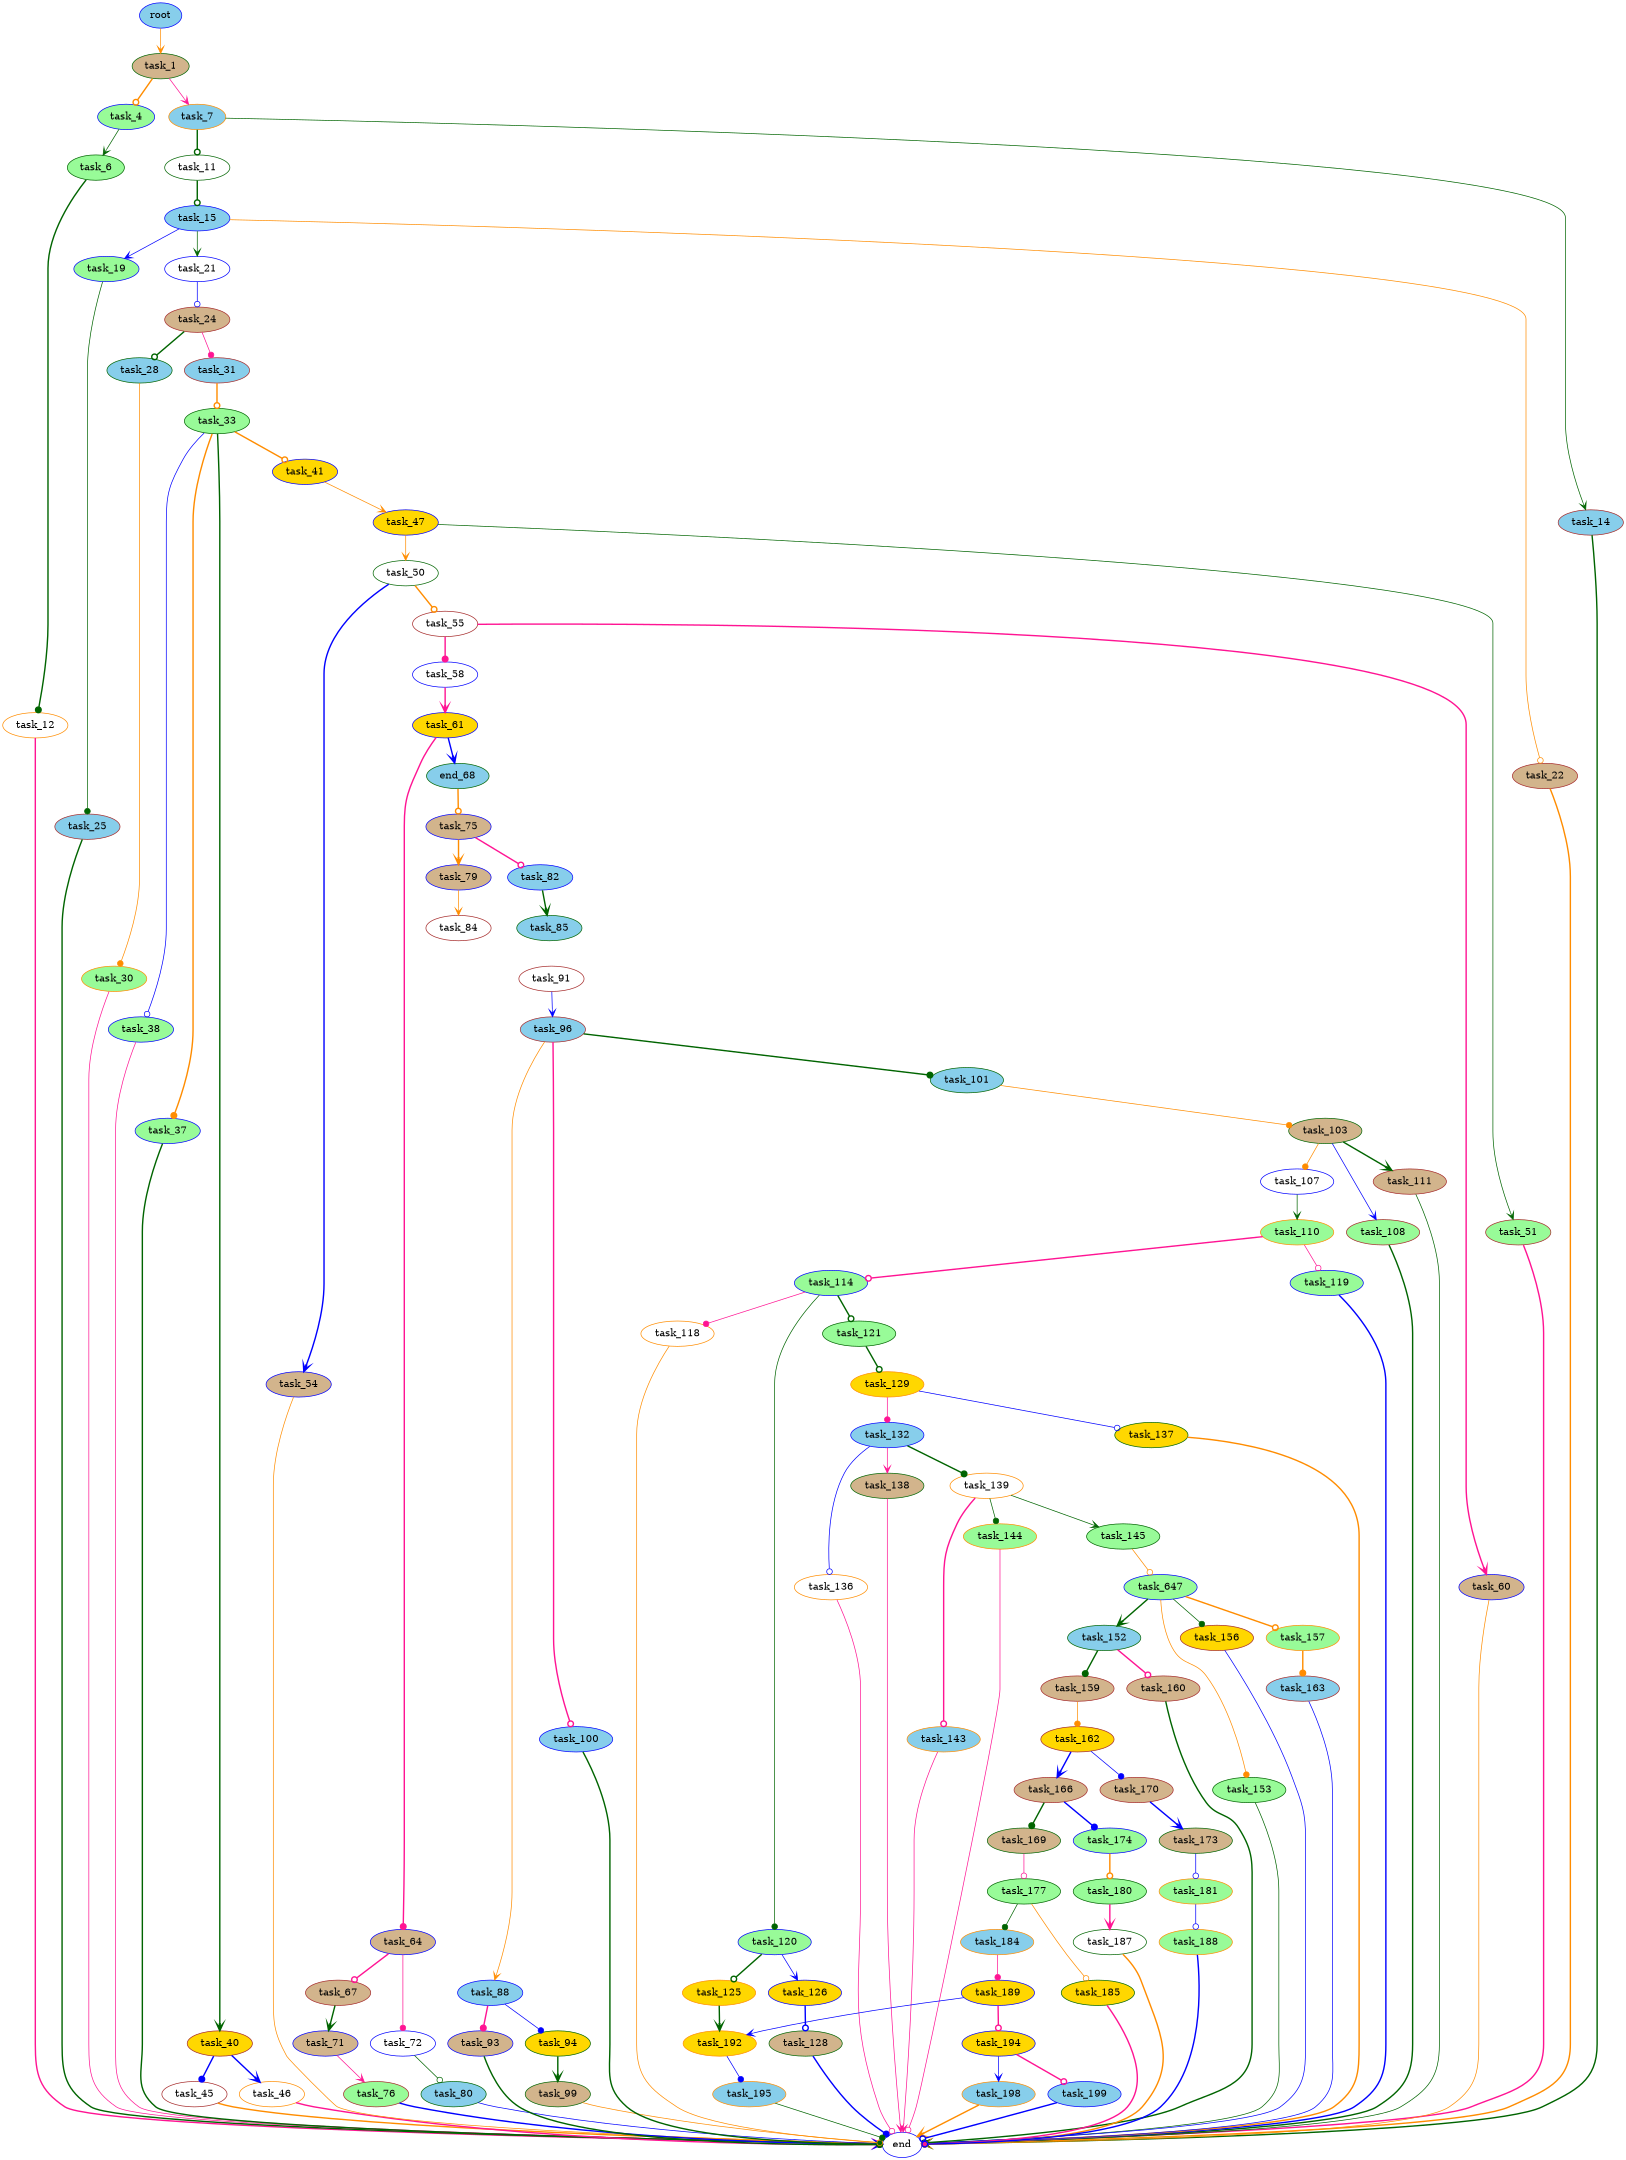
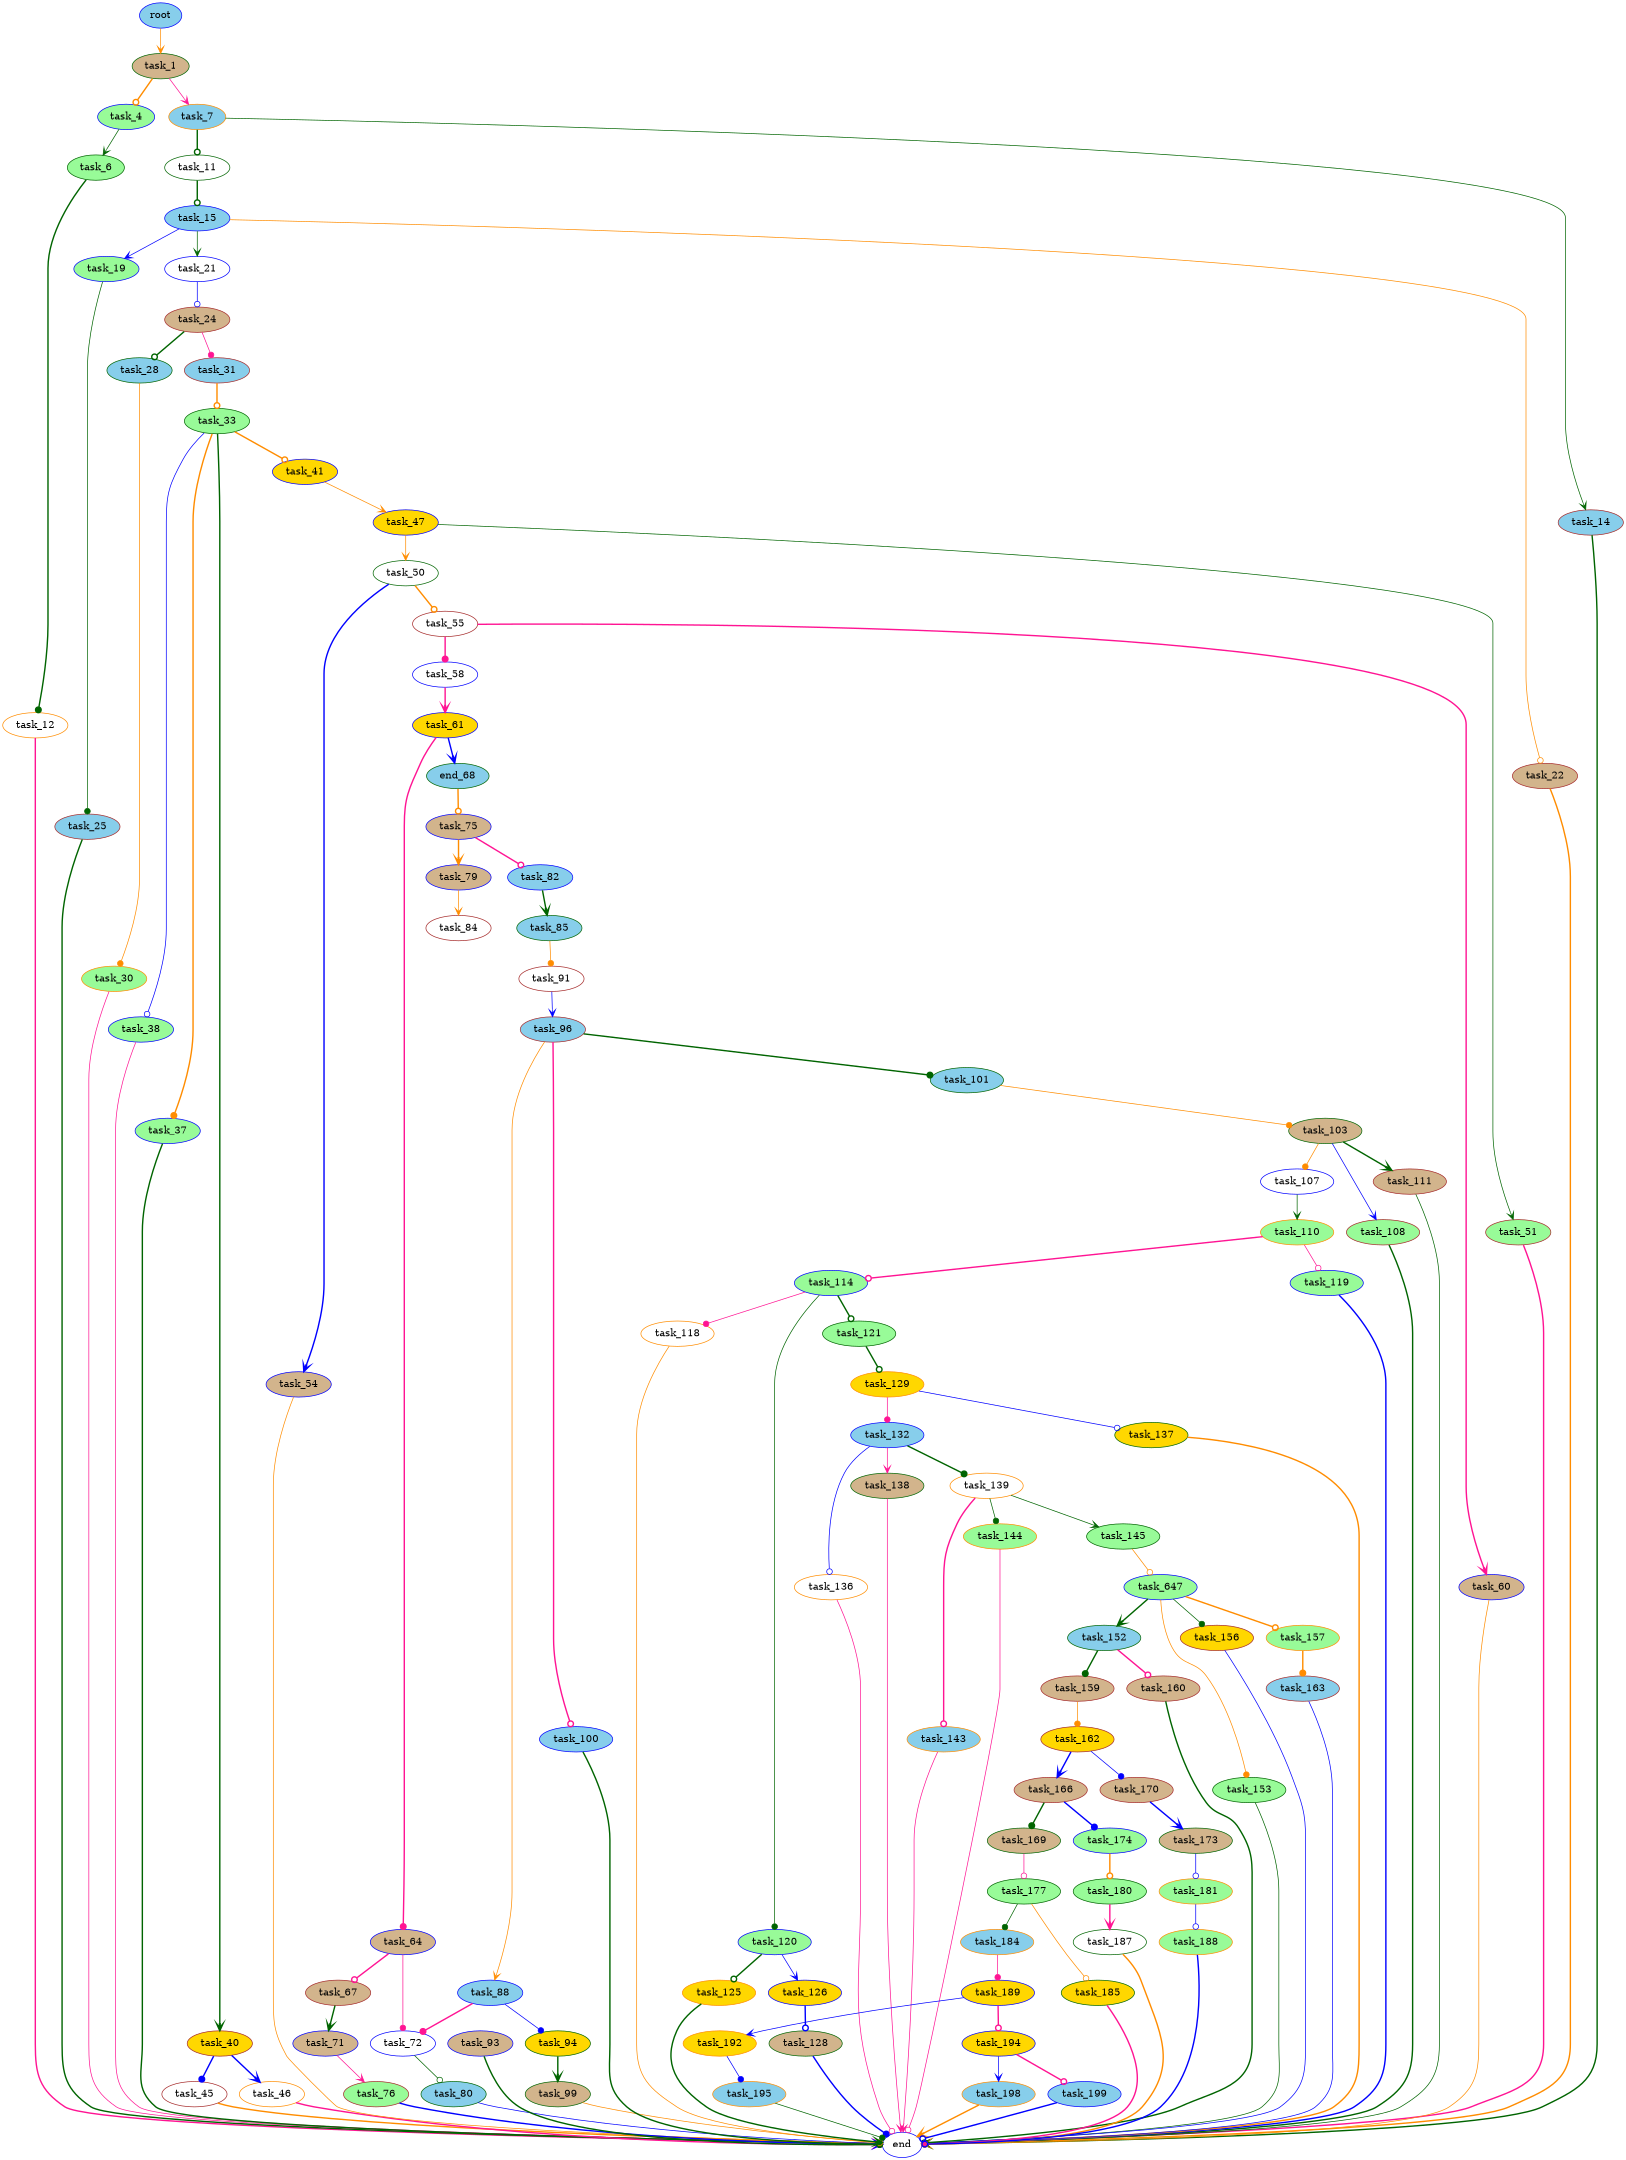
none -> (550, 951)
(486, 2015) -> (449, 2017)
(719, 2015) -> (727, 2116)
